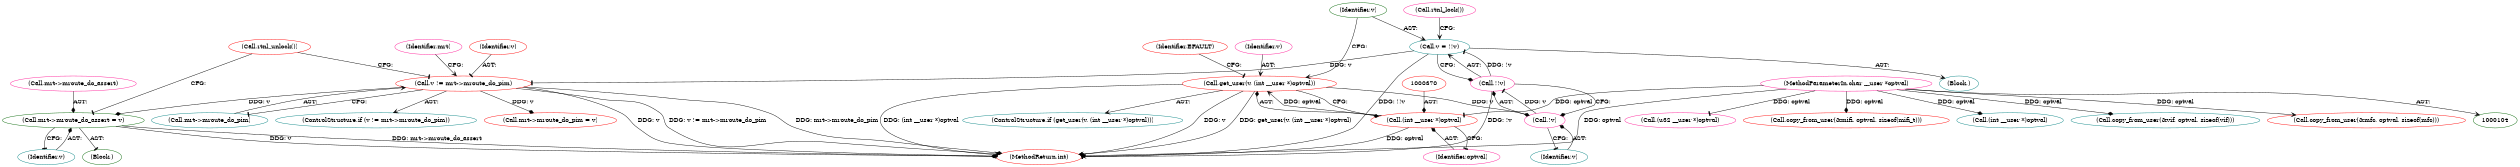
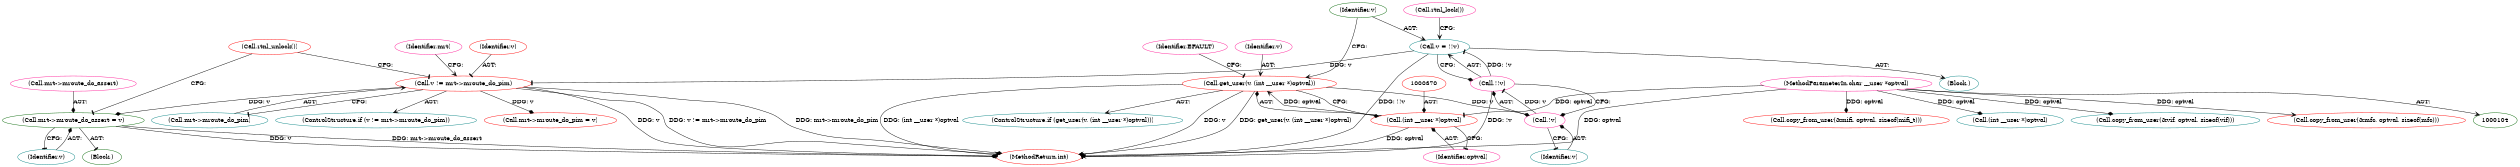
(1185, 47) -> (1185, 47)
(1680, 120) -> none
